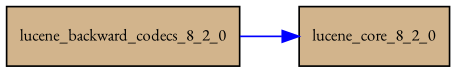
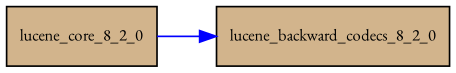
(261, 36) -> (178, 36)
